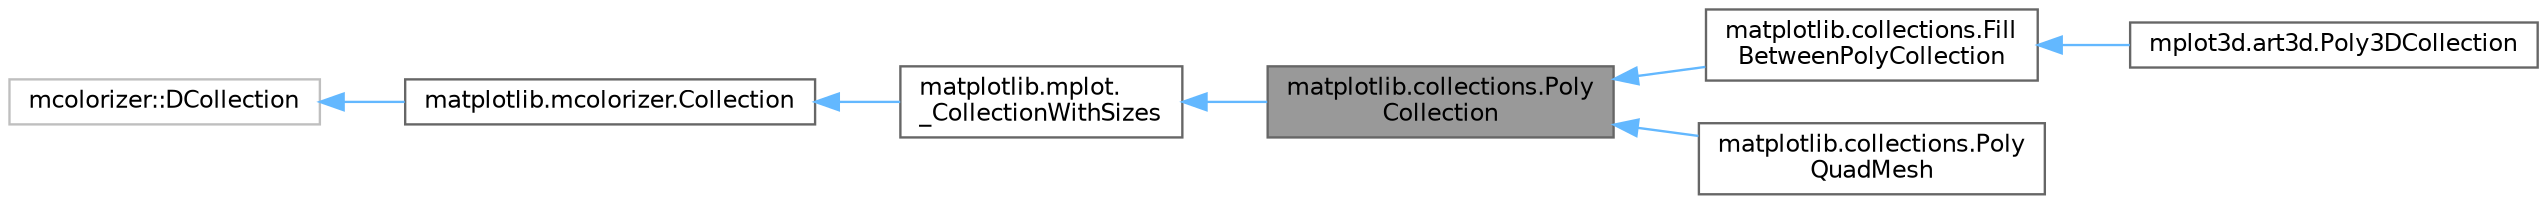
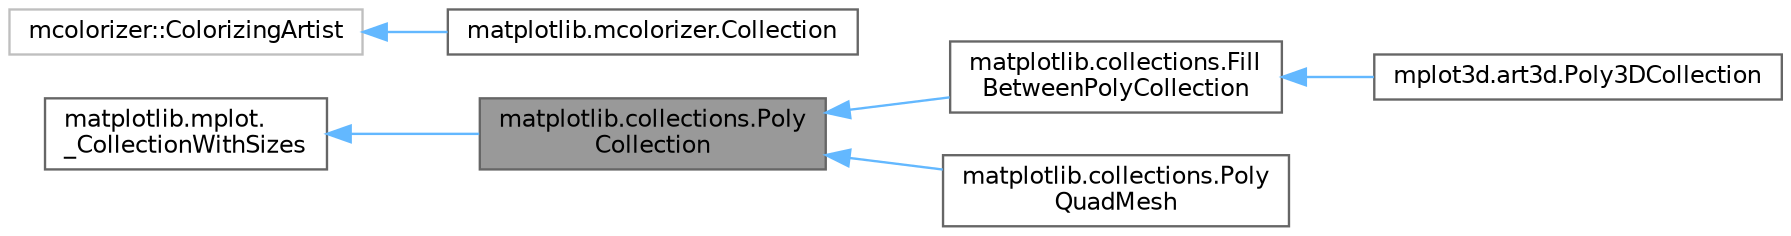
(165, 102) -> (186, 32)
(870, 102) -> none
